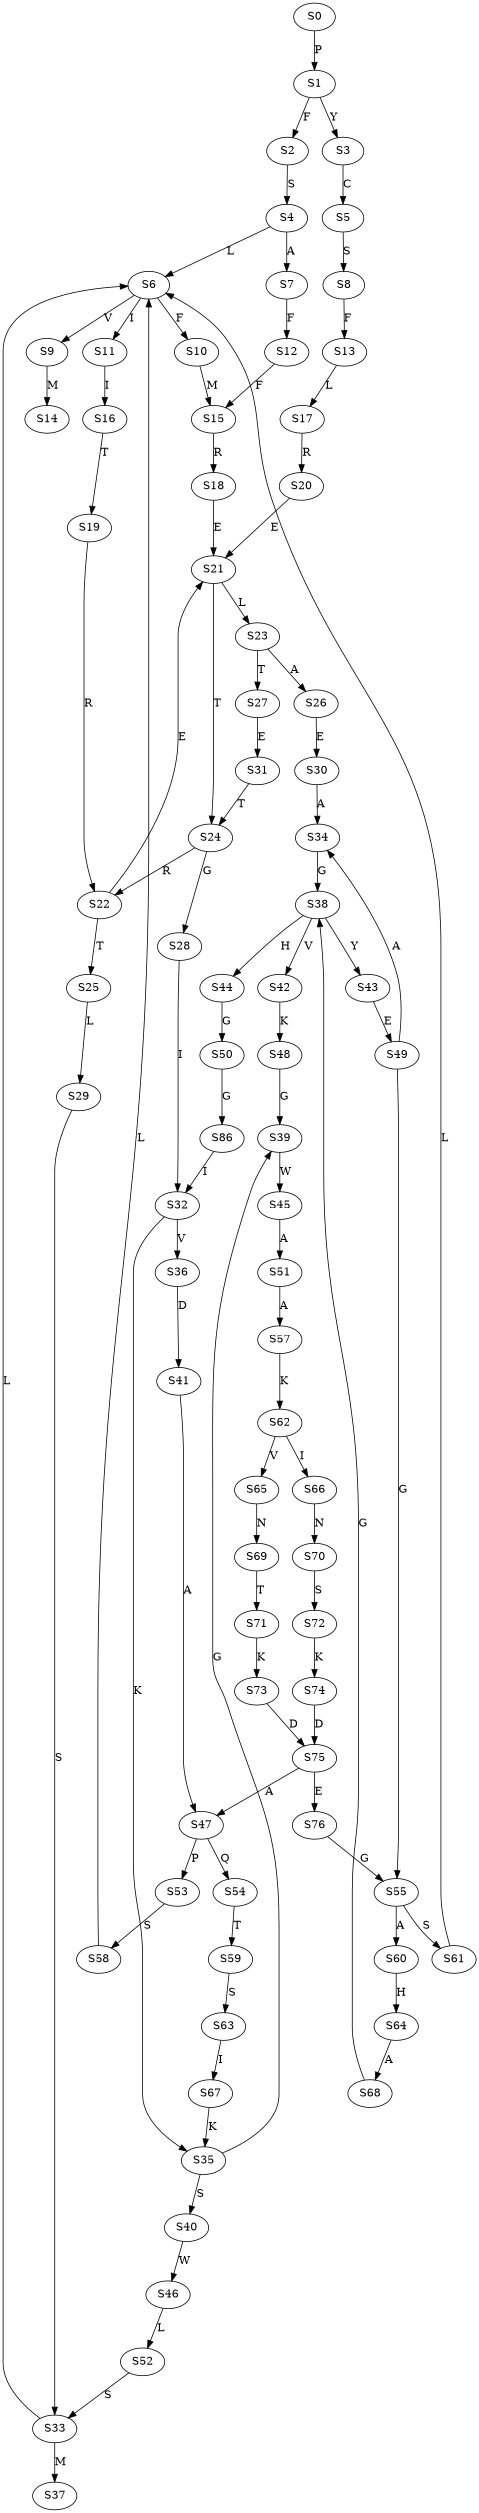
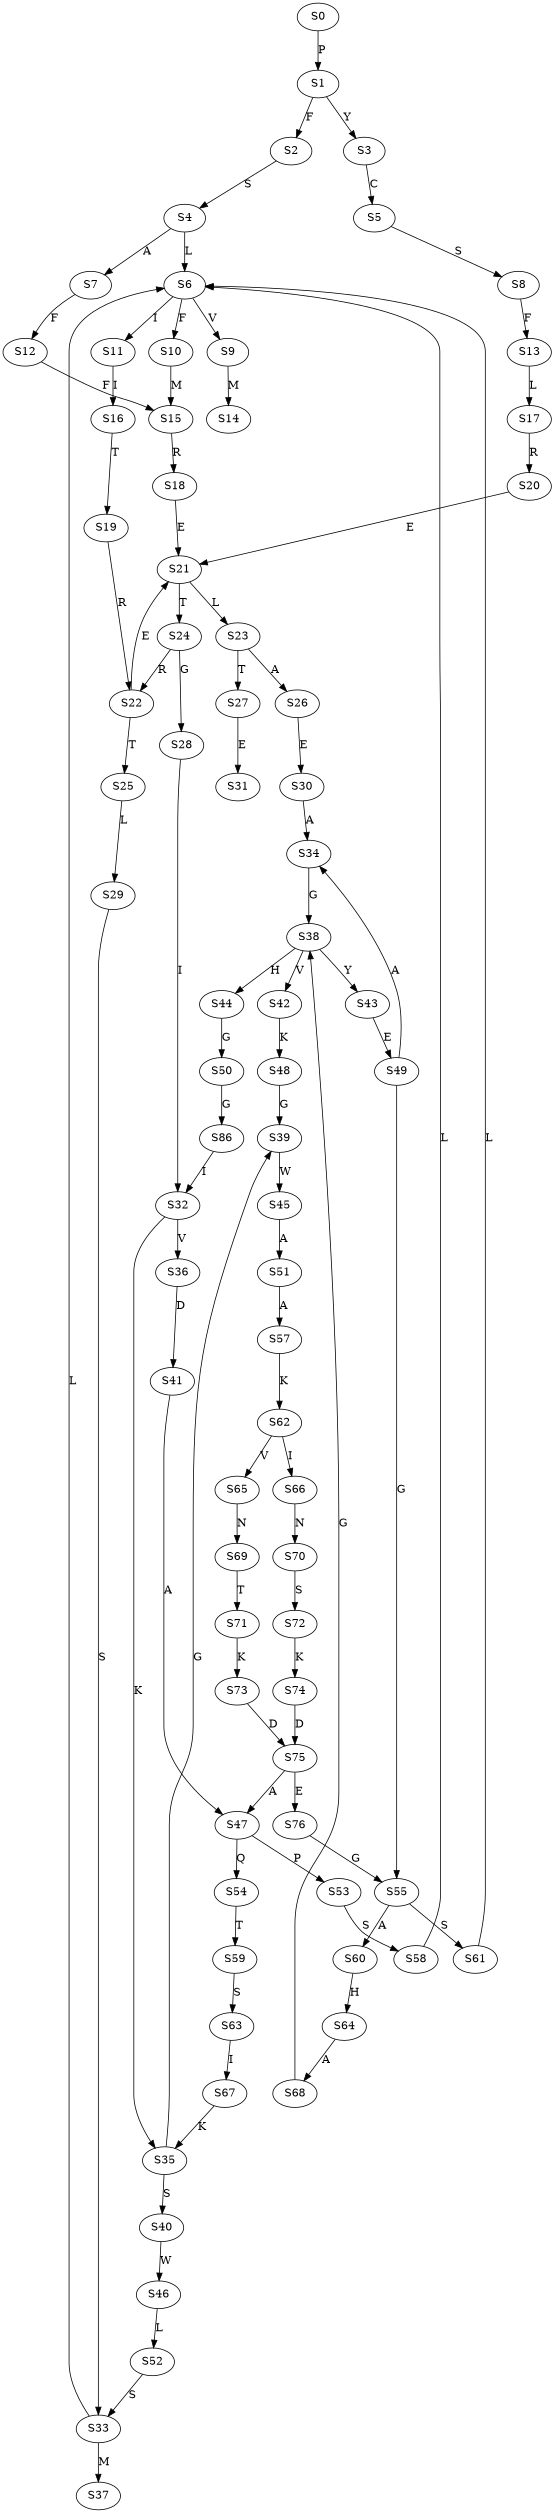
(236, 801) -> none
